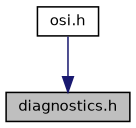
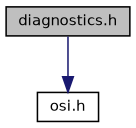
(68, 56) -> (68, 56)
